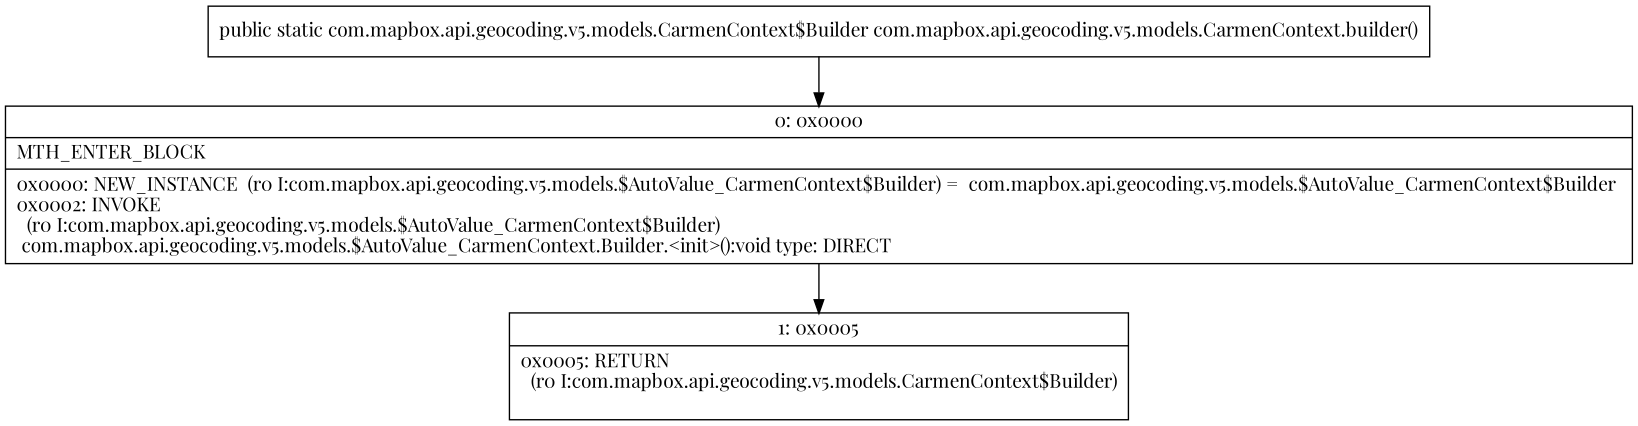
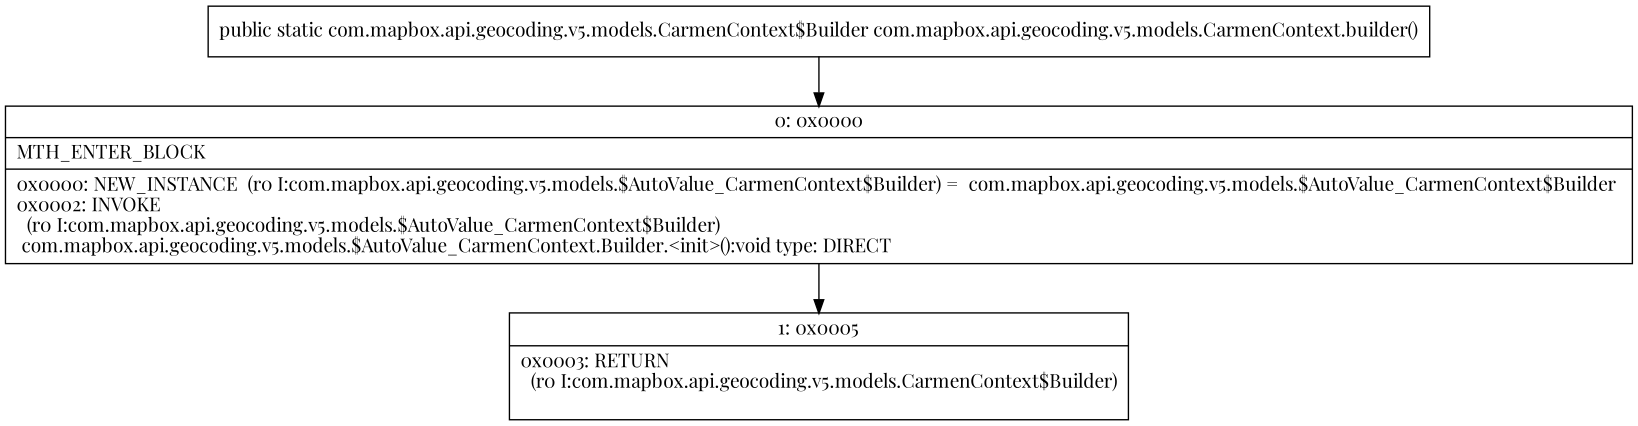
(601, 362) -> (601, 362)
